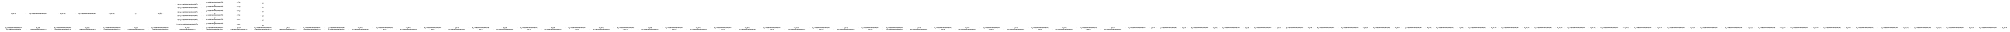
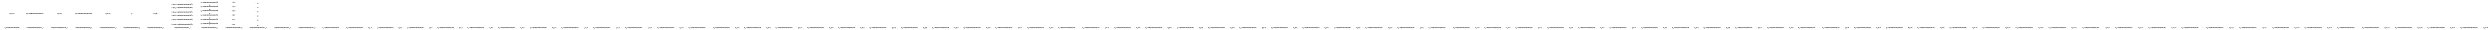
none -> (862, 28)
